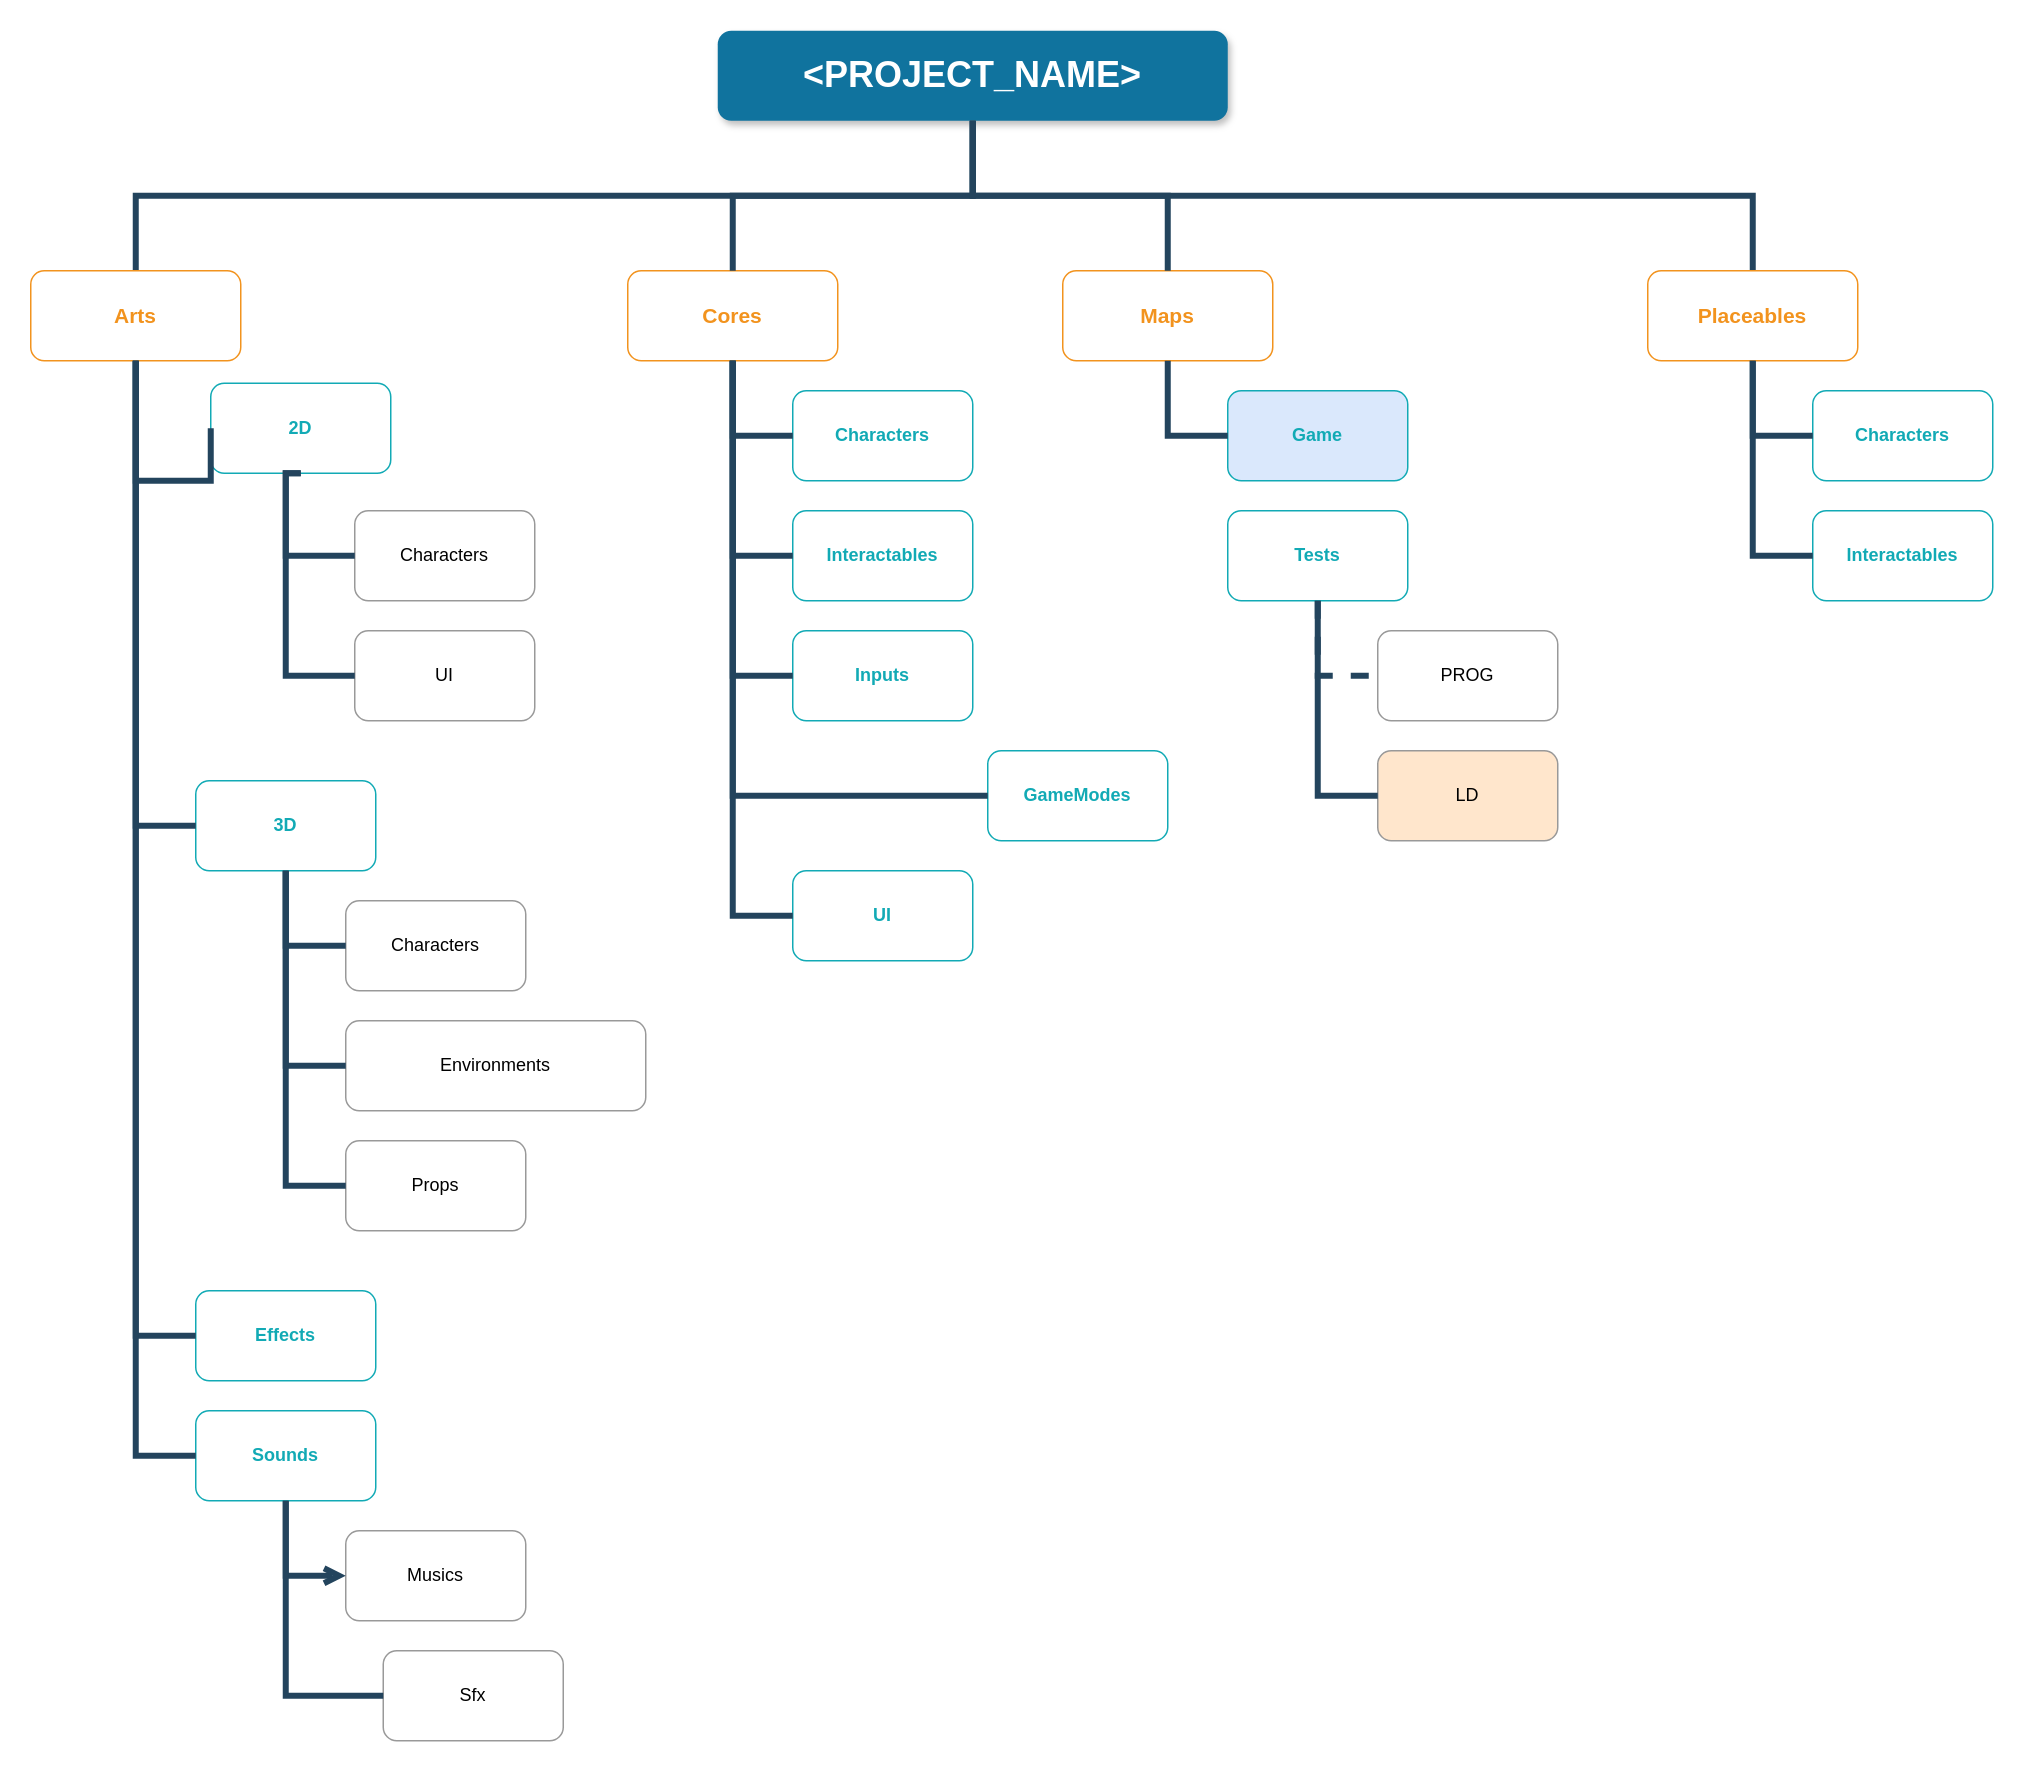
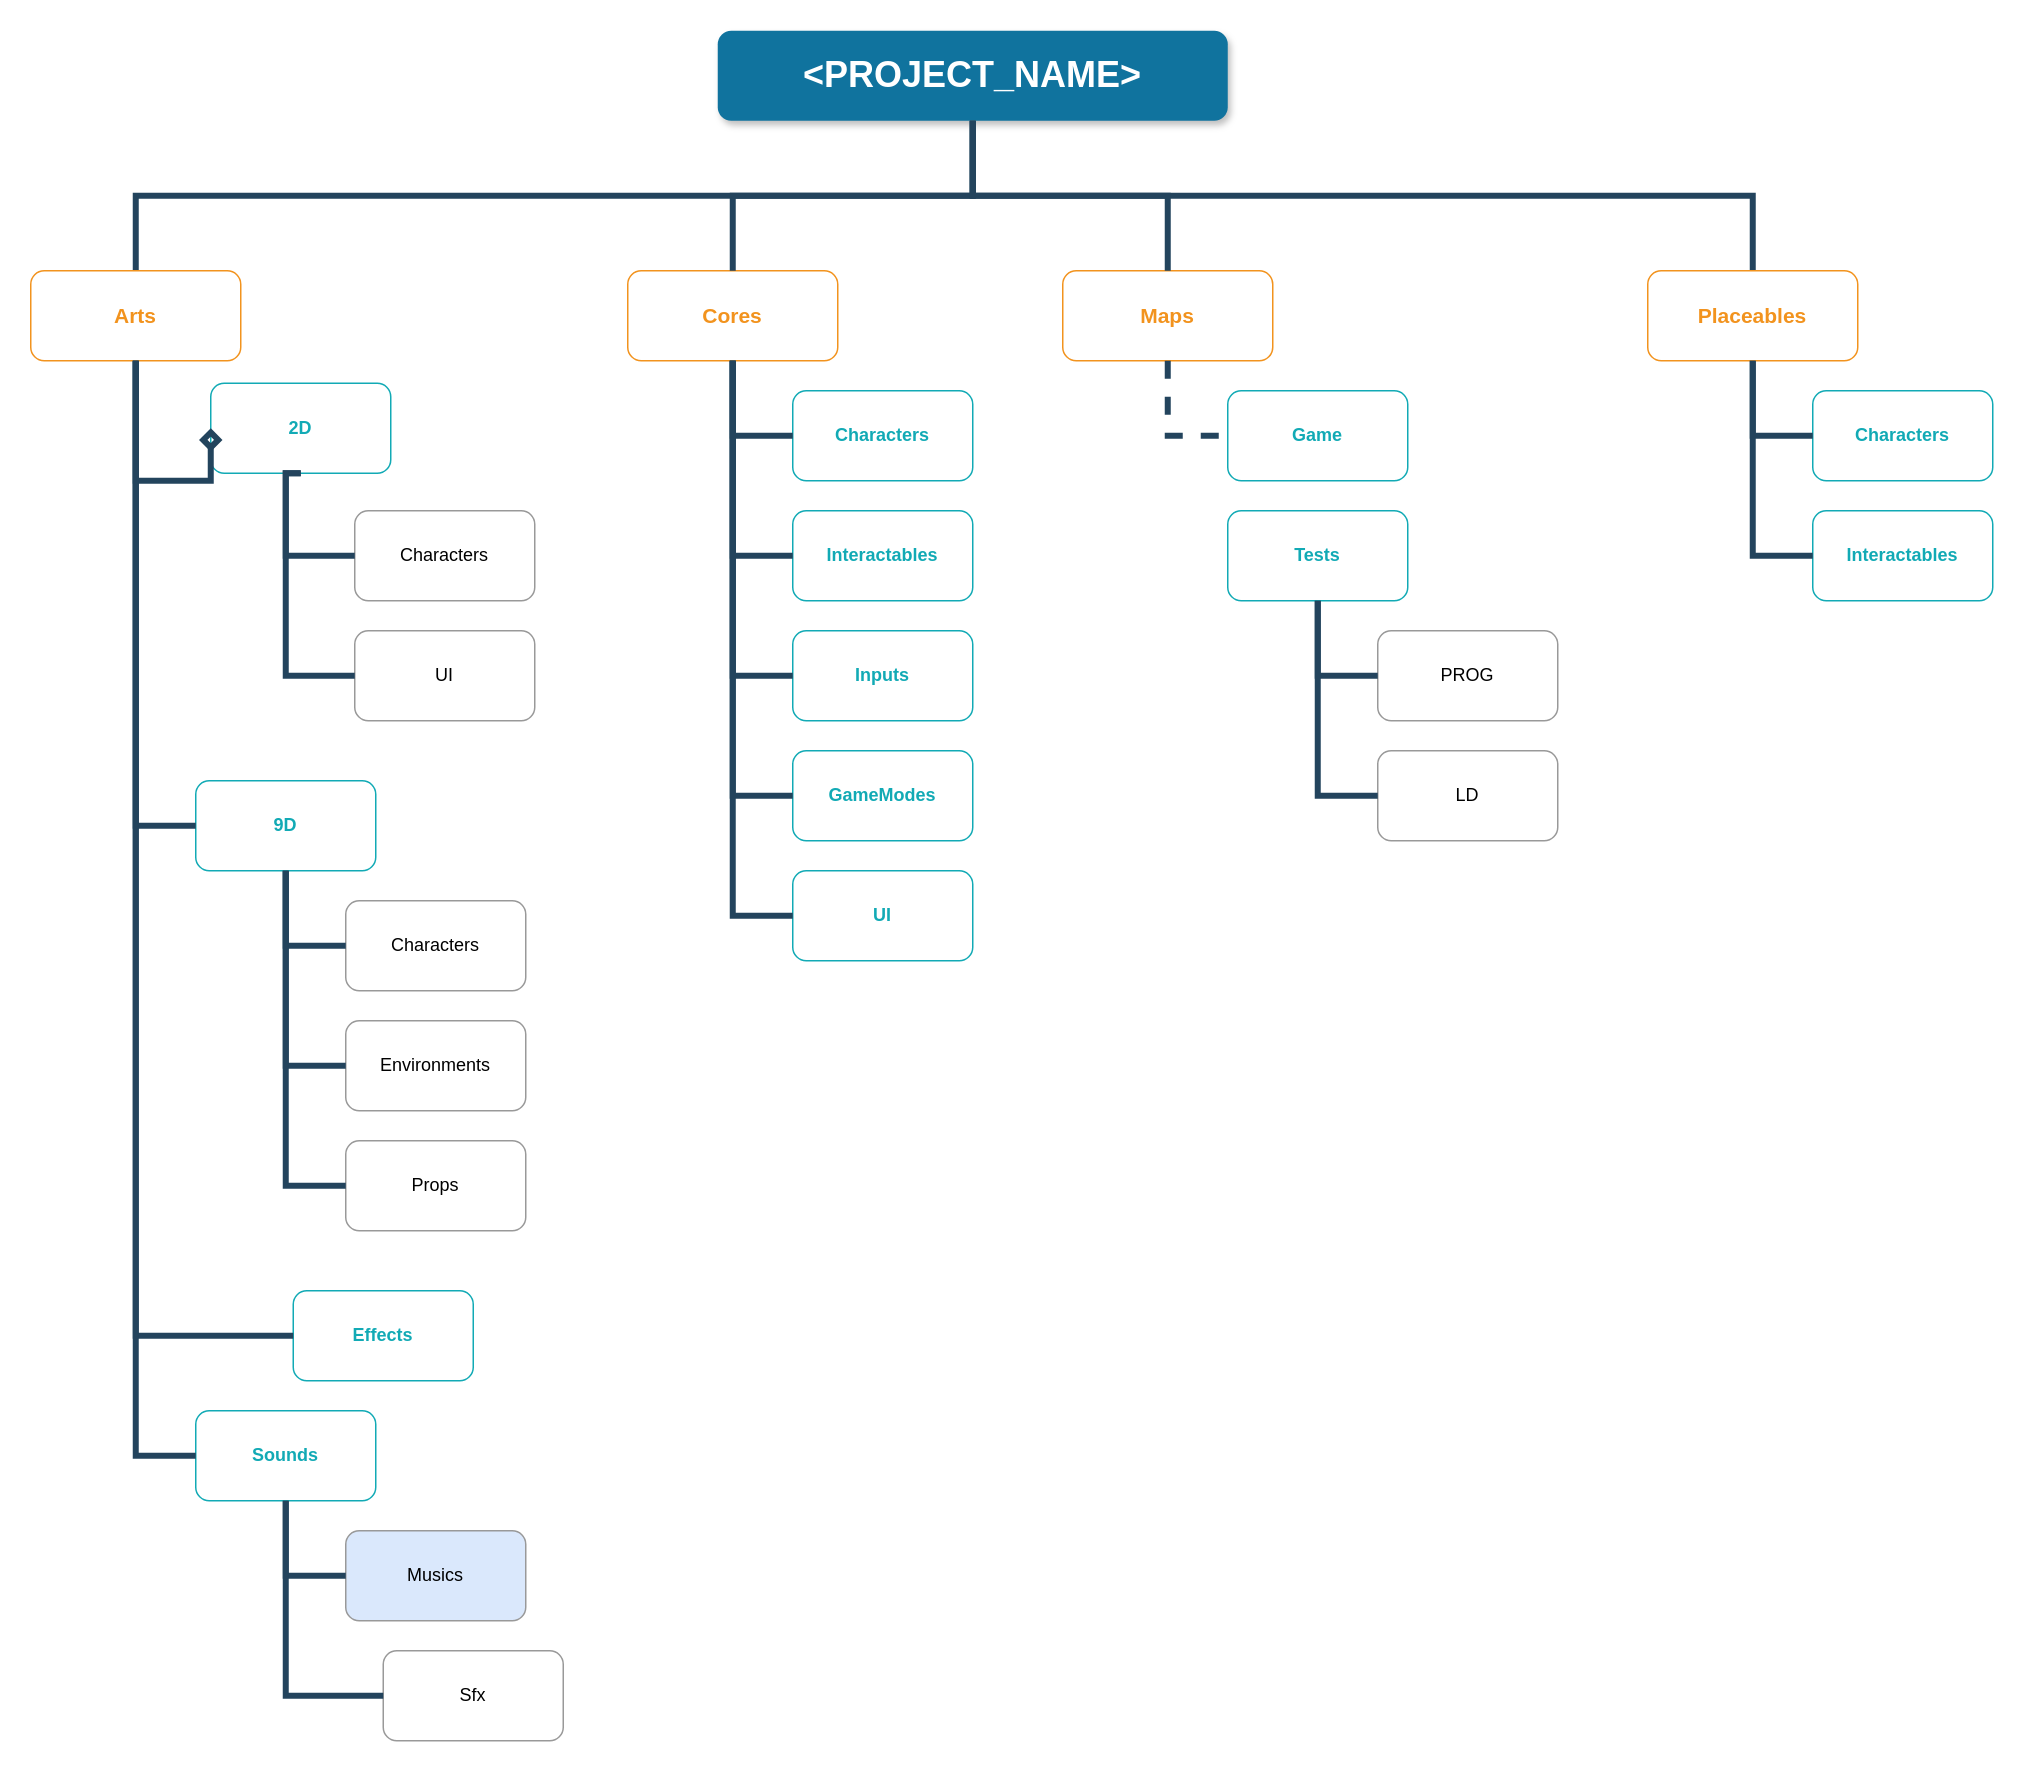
(1168, 387) -> (1168, 387)
(211, 436) -> (211, 449)
(1318, 436) -> (1318, 436)
(1341, 676) -> (1341, 676)
(1078, 796) -> (883, 796)
(1468, 796) -> (1468, 796)
(286, 826) -> (286, 826)
(496, 1066) -> (436, 1066)
(286, 1336) -> (383, 1336)
(328, 1576) -> (342, 1576)
(436, 1576) -> (436, 1576)
